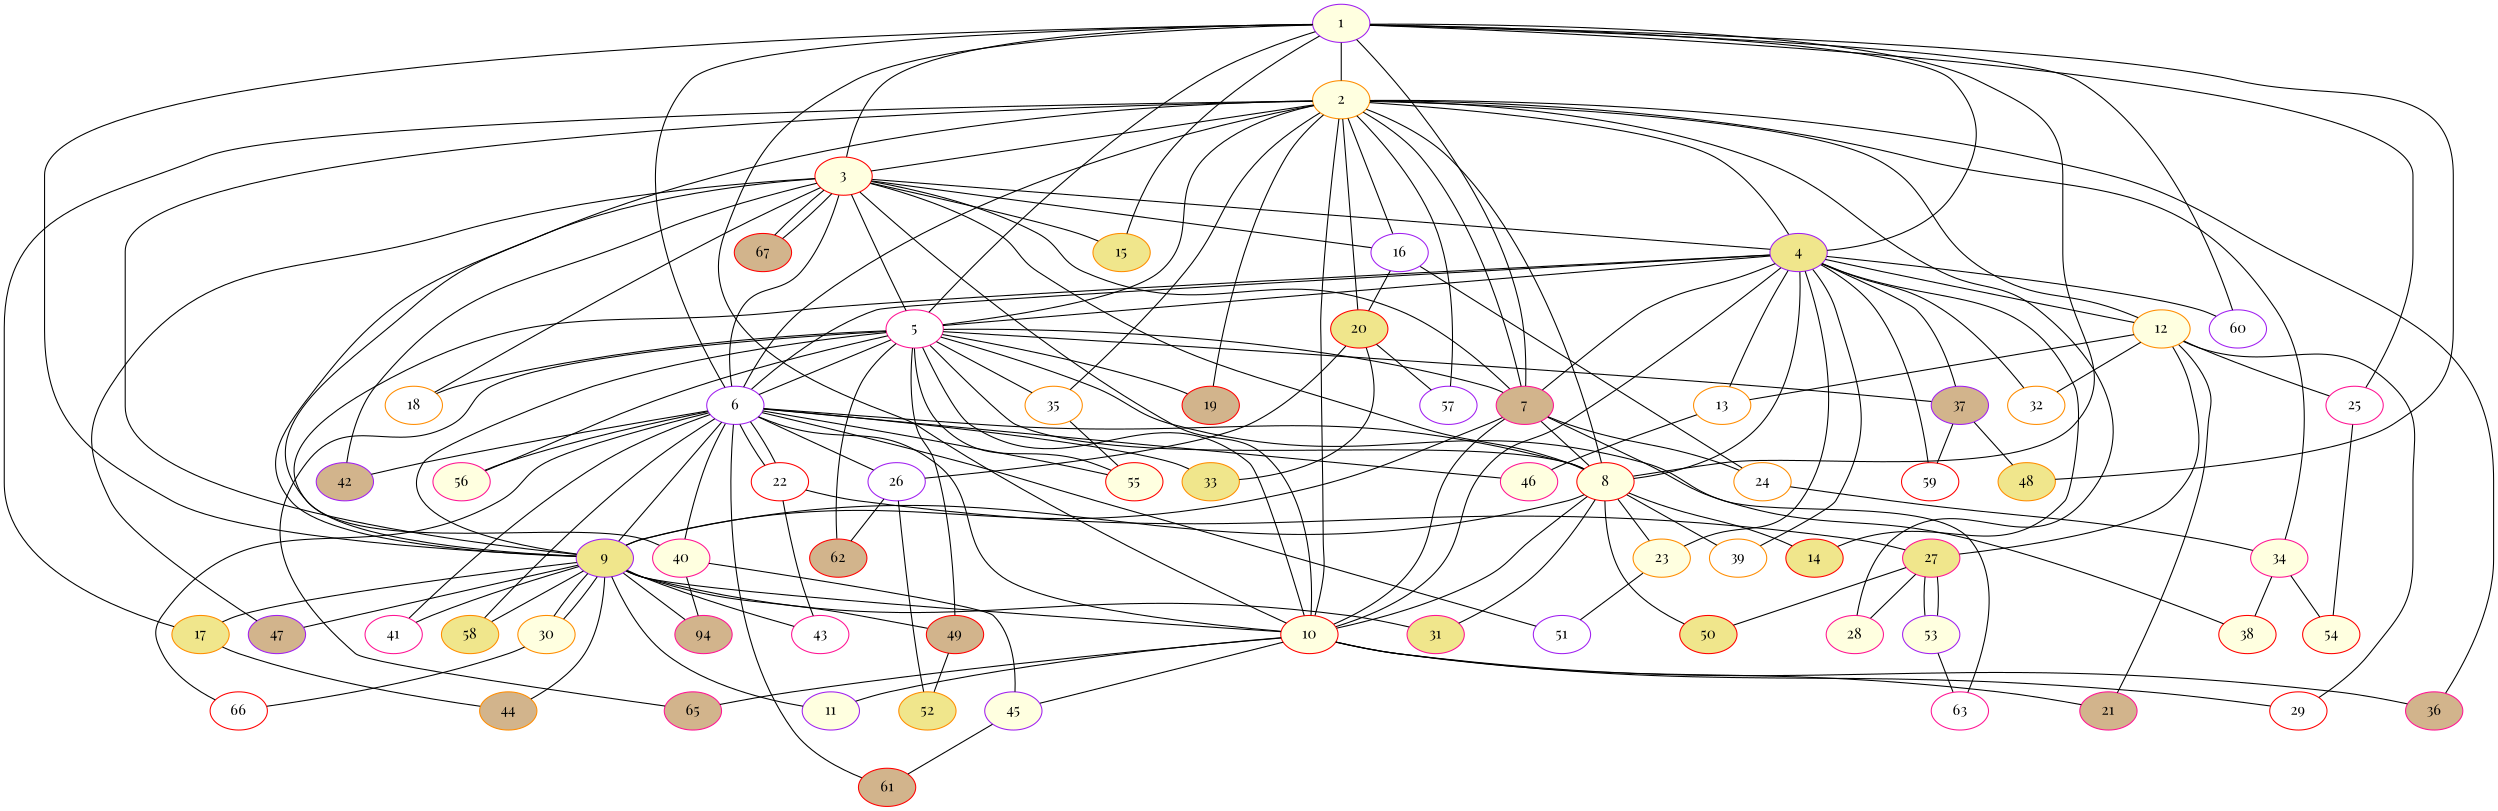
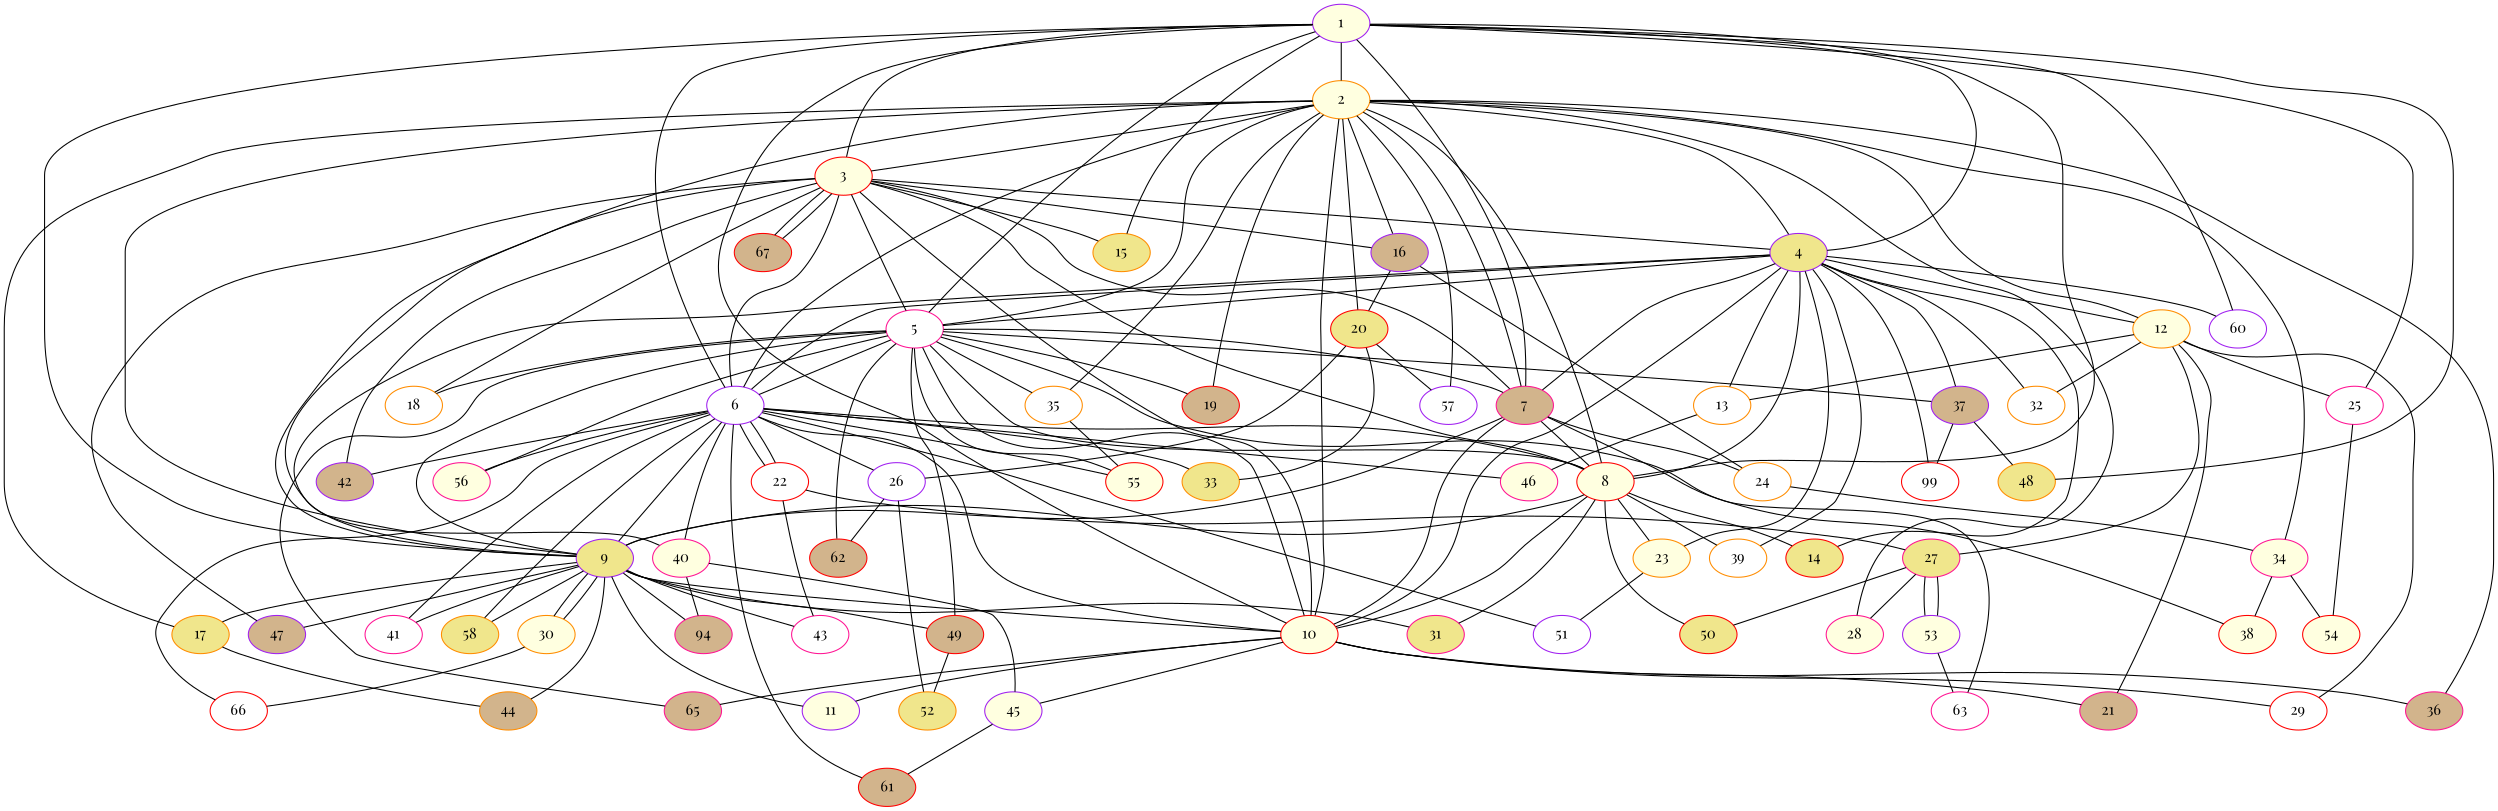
(1400, 253) -> (1400, 253)
(1930, 482) -> (1930, 482)
